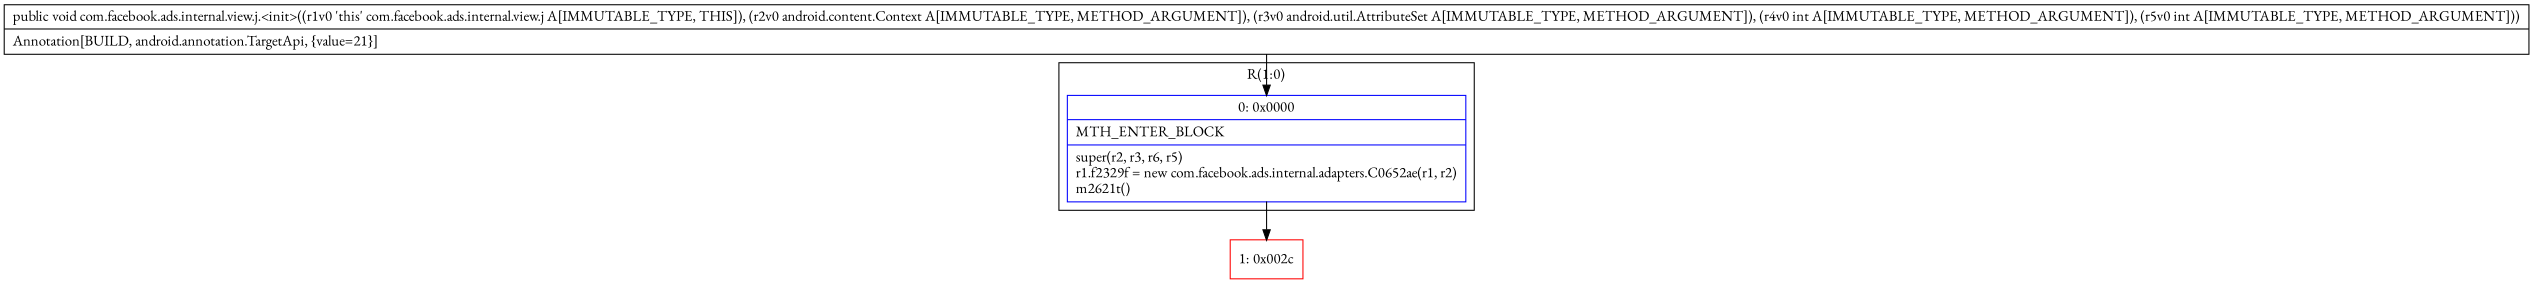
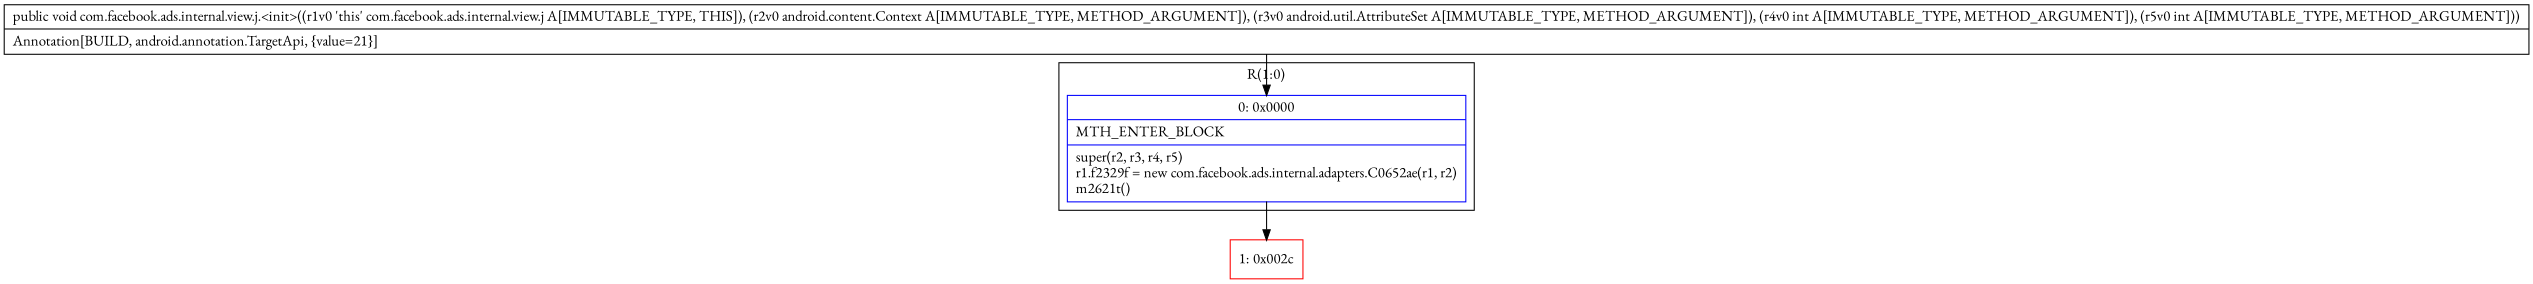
(1130, 157) -> (1130, 157)
